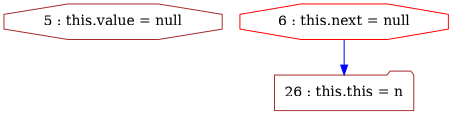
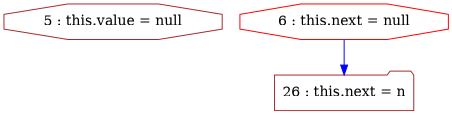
(344, 93) -> (344, 93)
